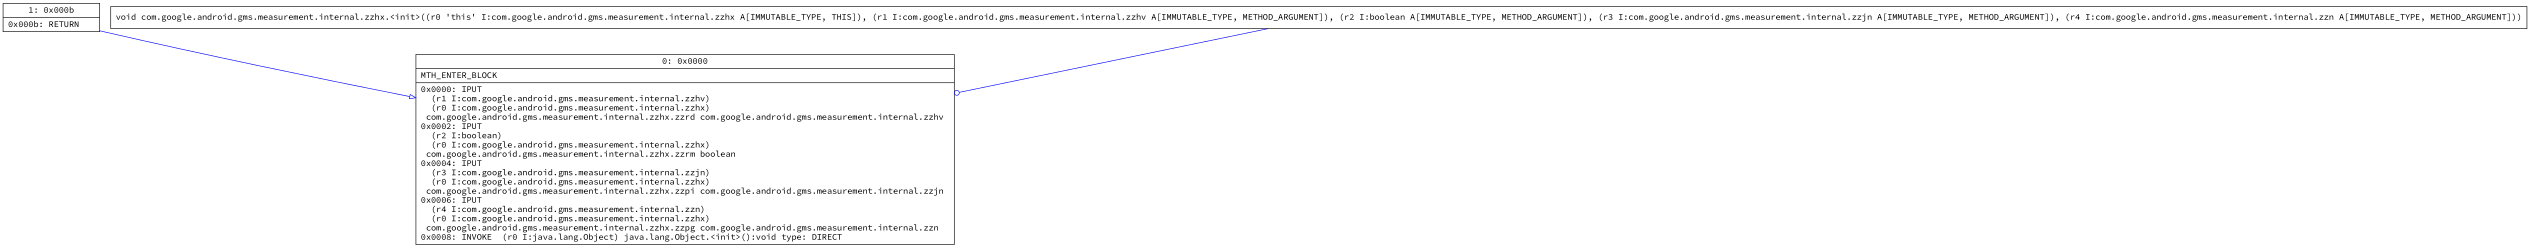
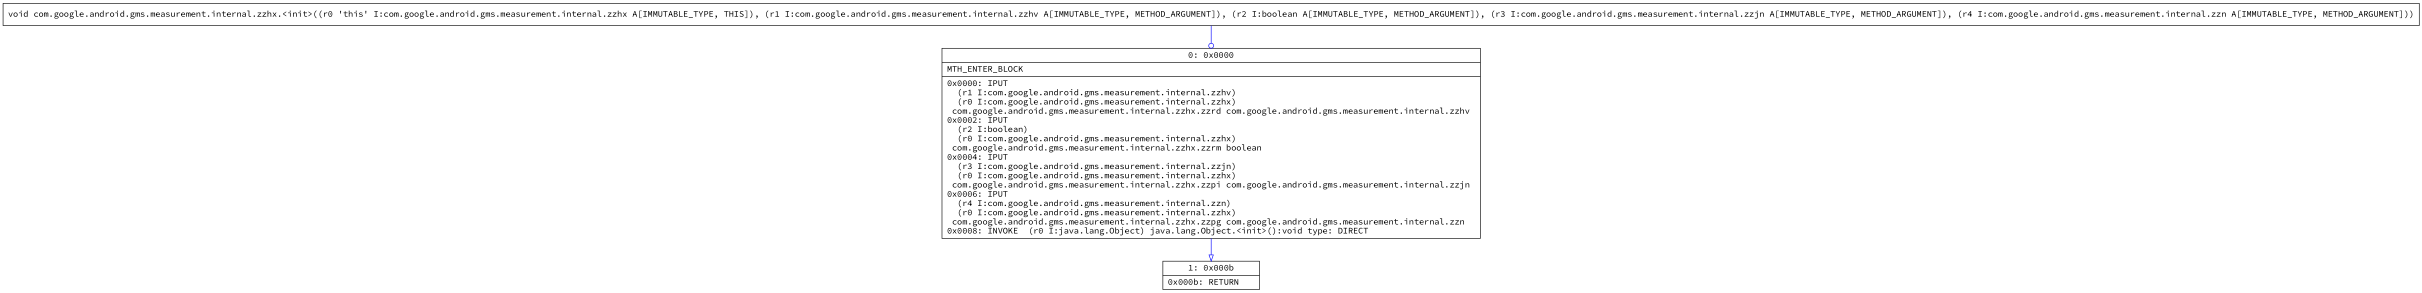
(255, 65) -> (1211, 247)
